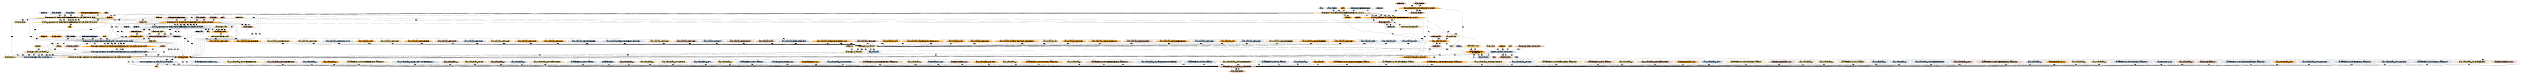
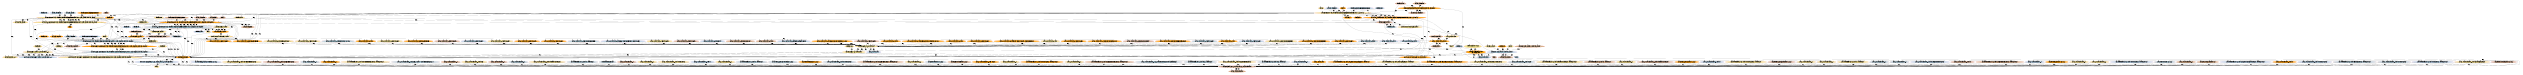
(1321, 8) -> (1321, 8)
(608, 62) -> (608, 62)
